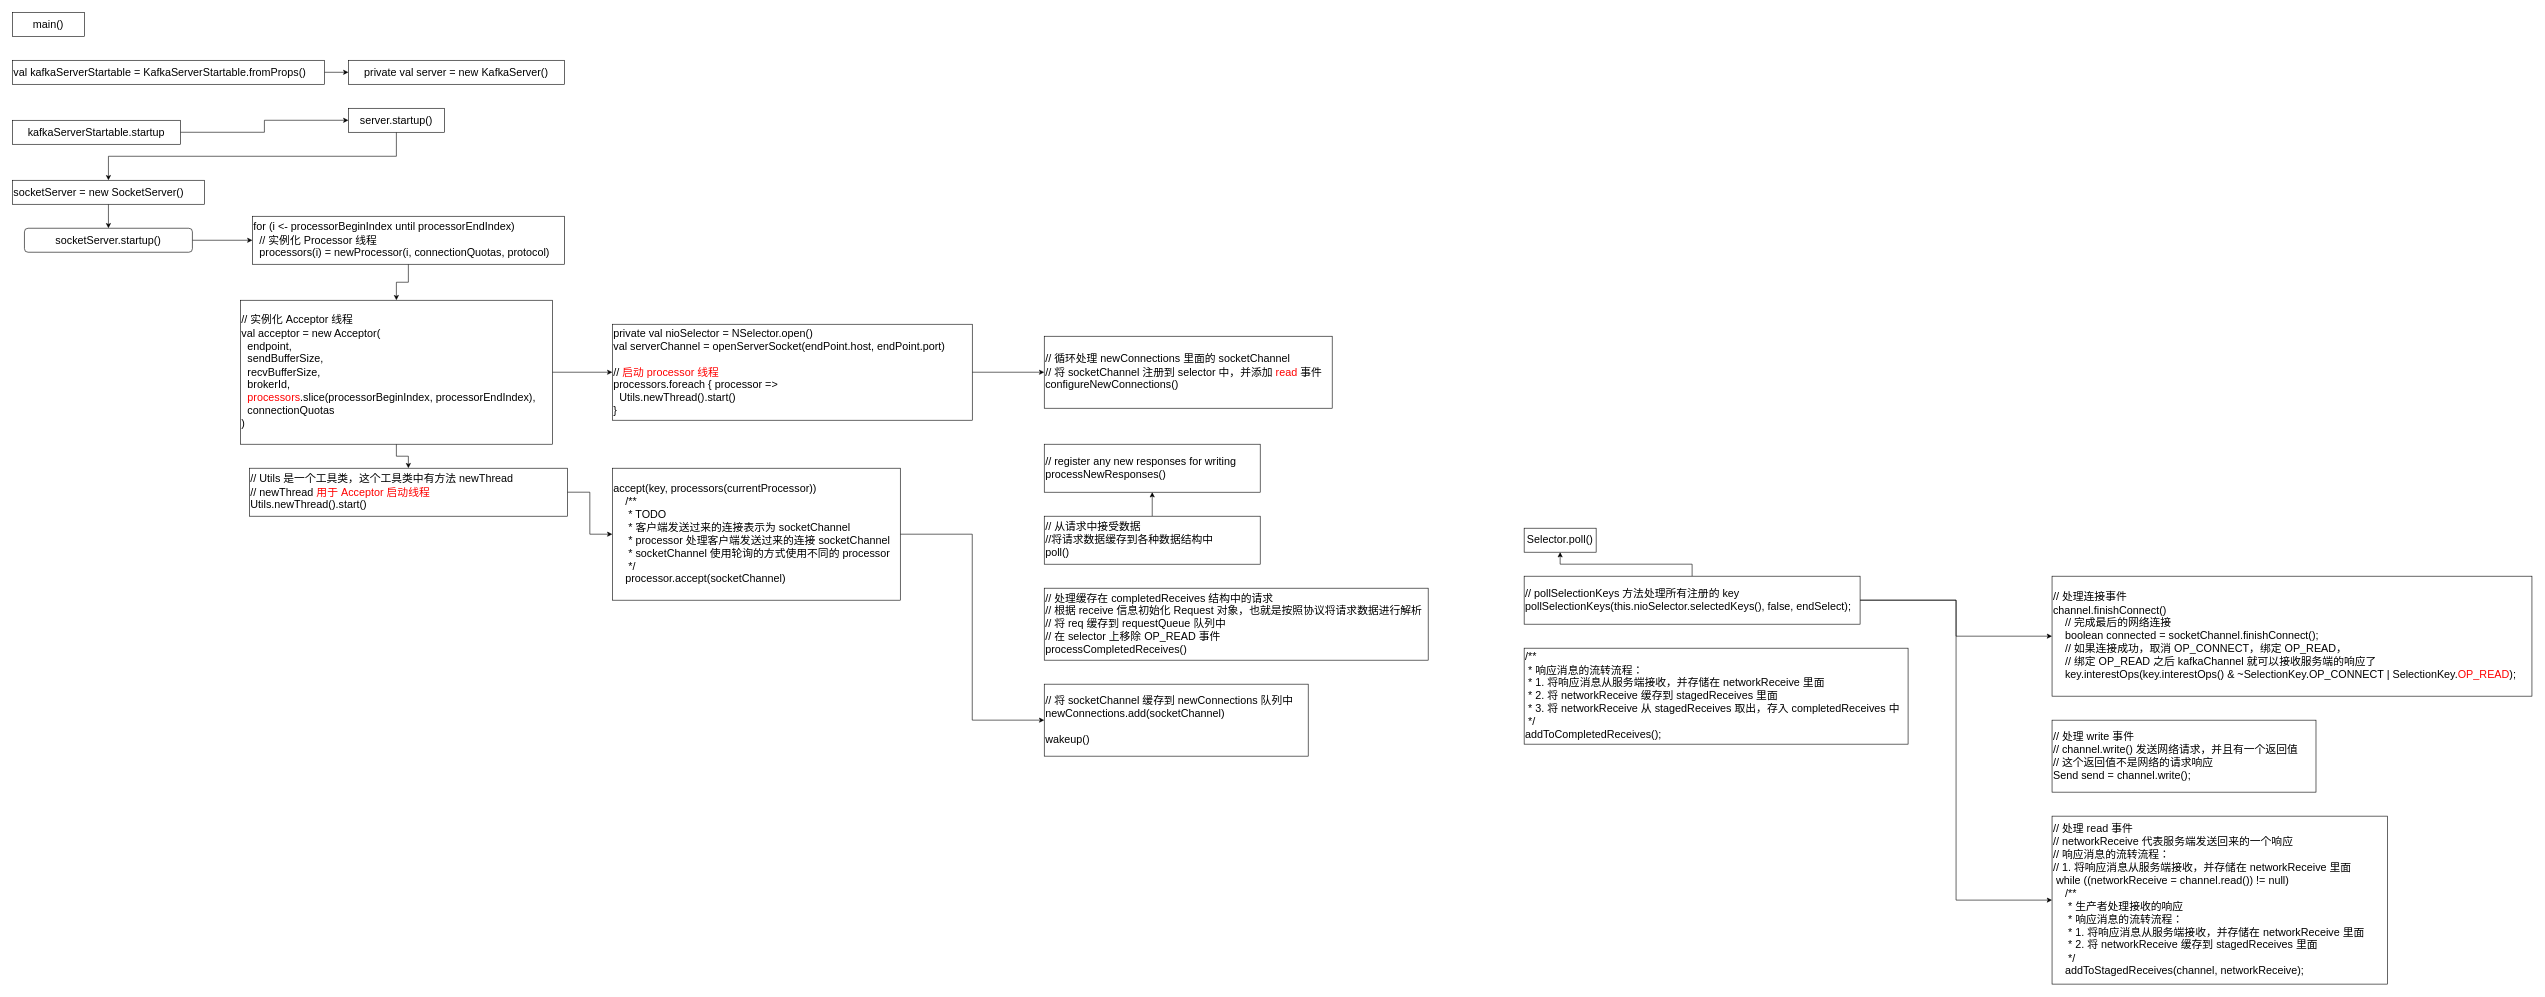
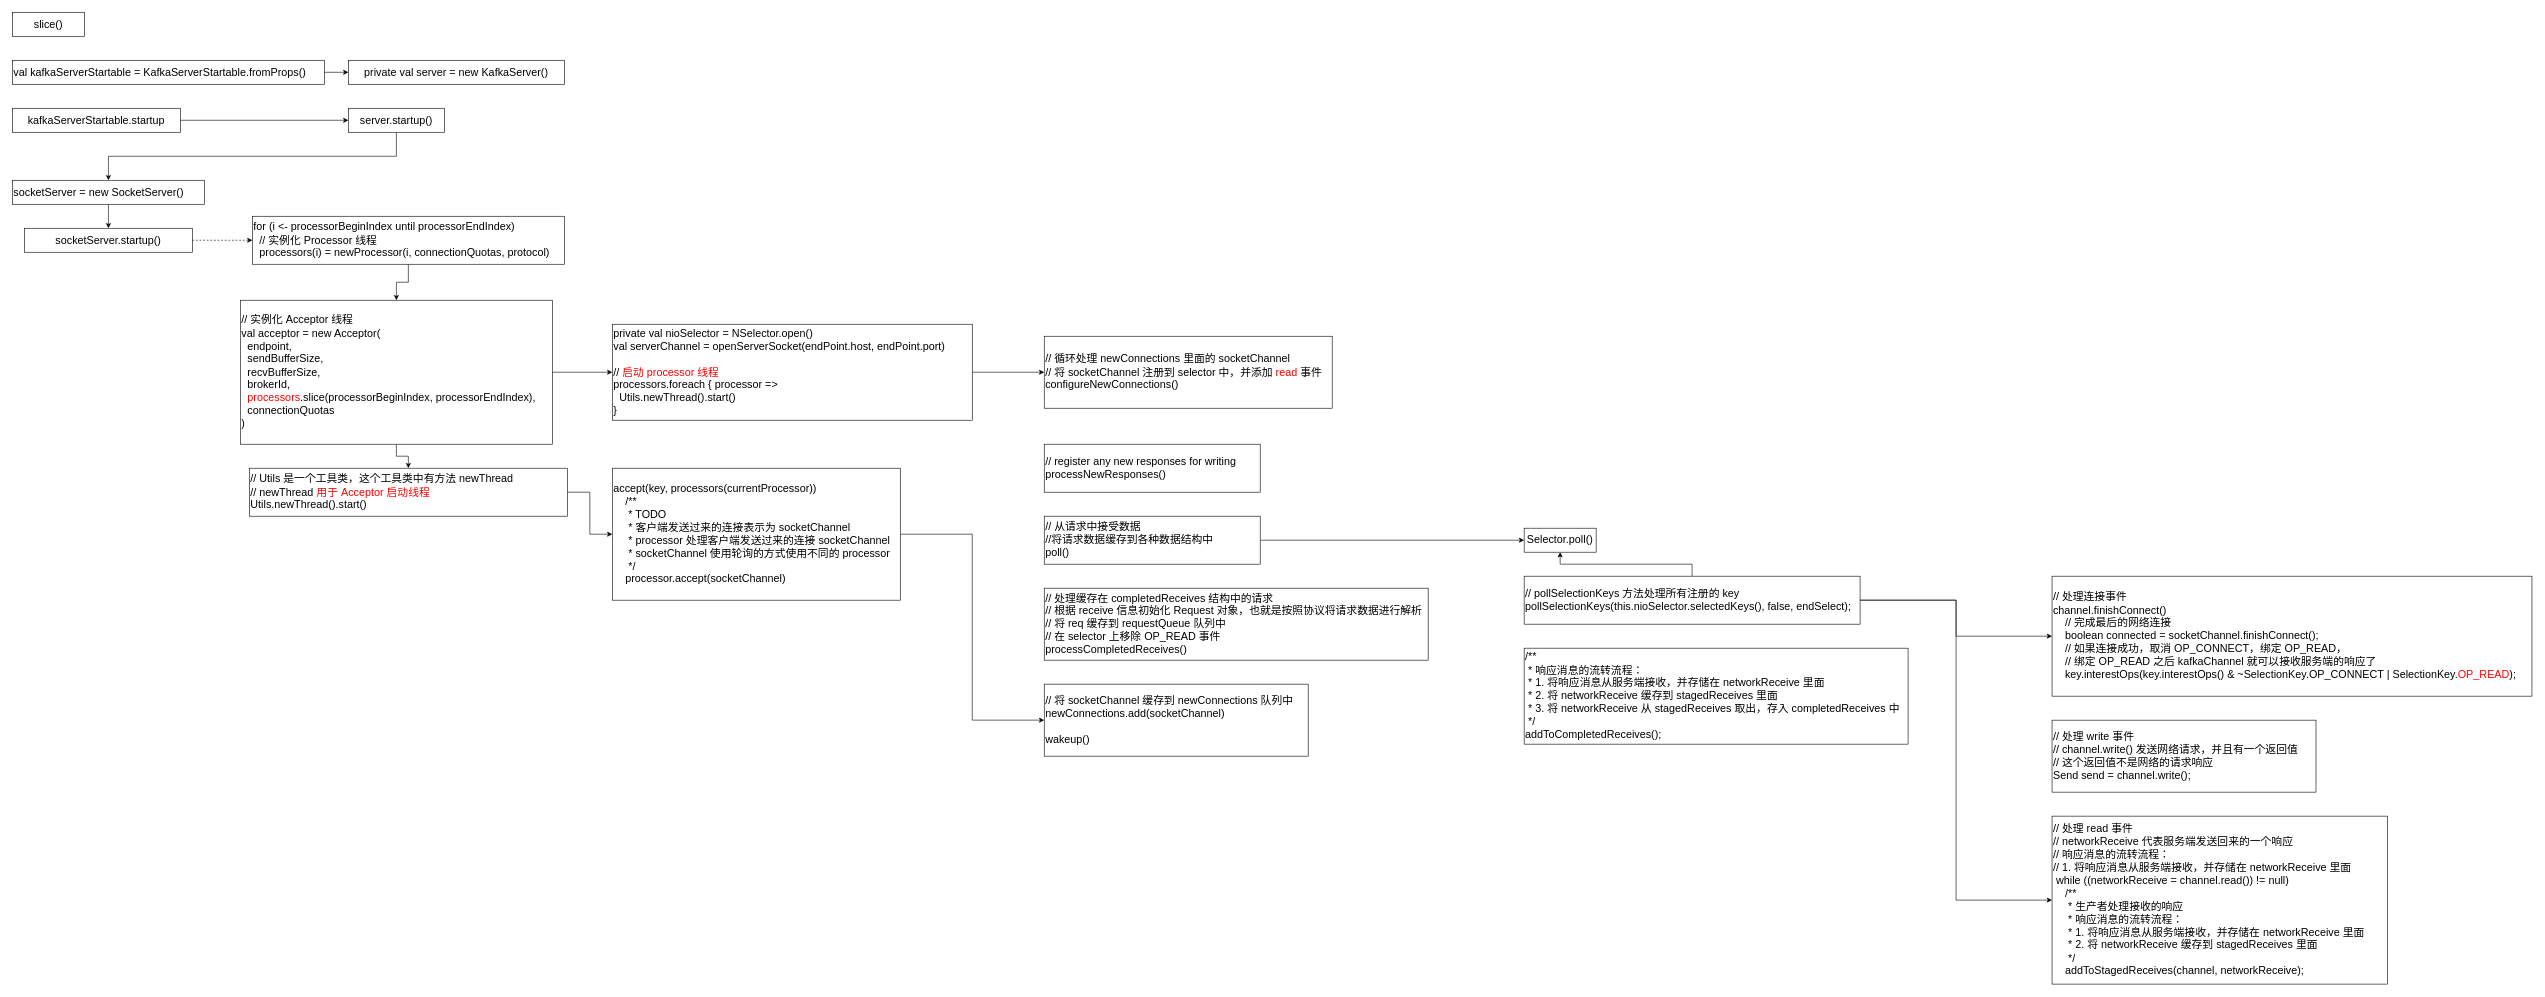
(48, 24) -> (48, 24)
(96, 132) -> (96, 120)
(108, 240) -> (108, 240)
(219, 240) -> (219, 240)
(1152, 497) -> (1518, 540)
